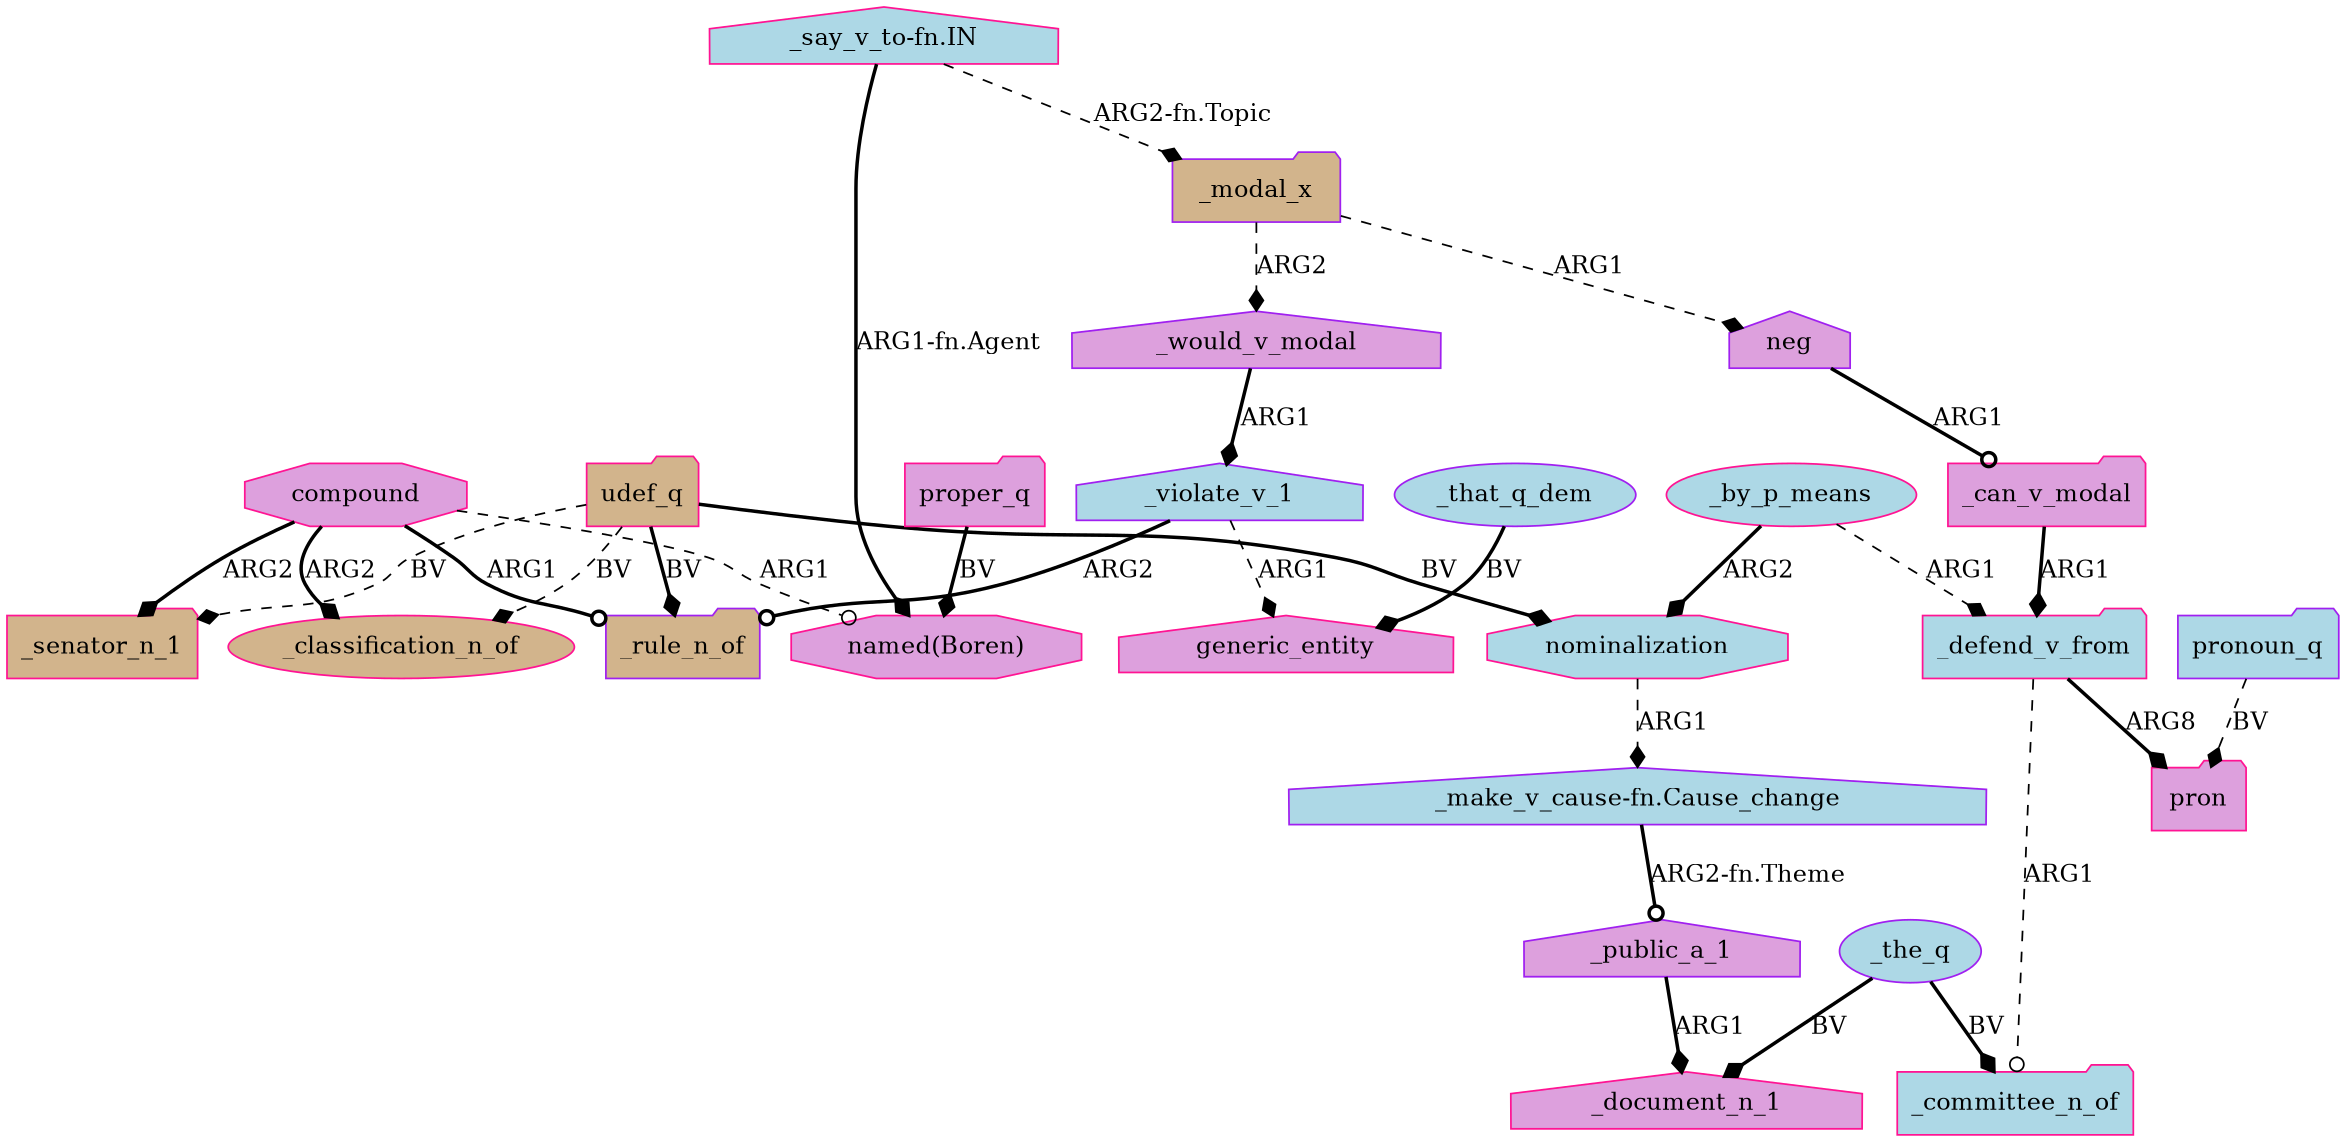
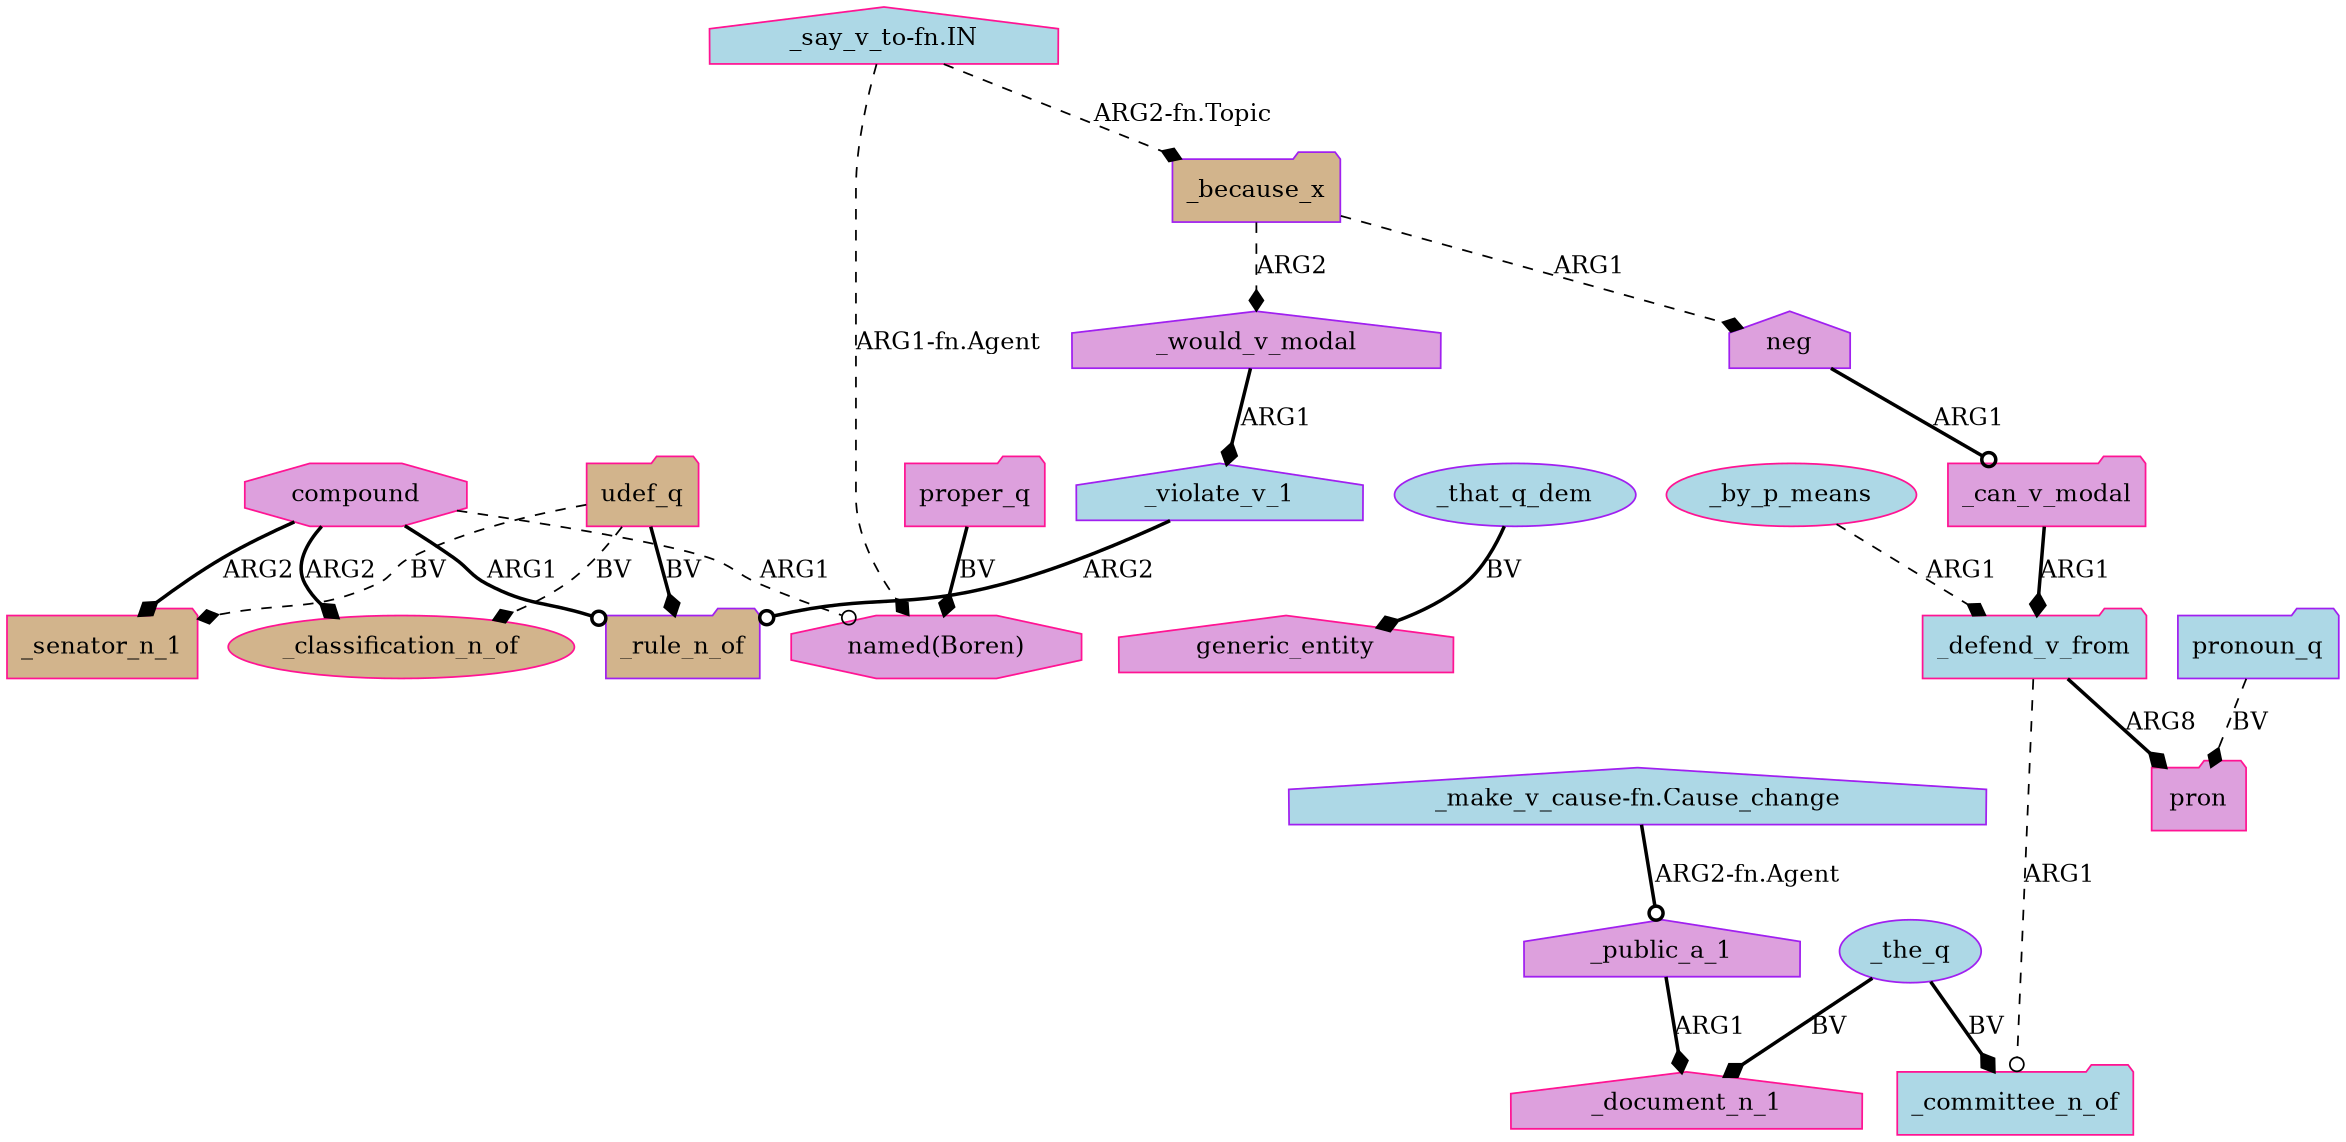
(1256, 191) -> (1256, 191)
(856, 335) -> (856, 335)
(1248, 559) -> none
(1638, 647) -> none
(1748, 875) -> (1748, 875)
